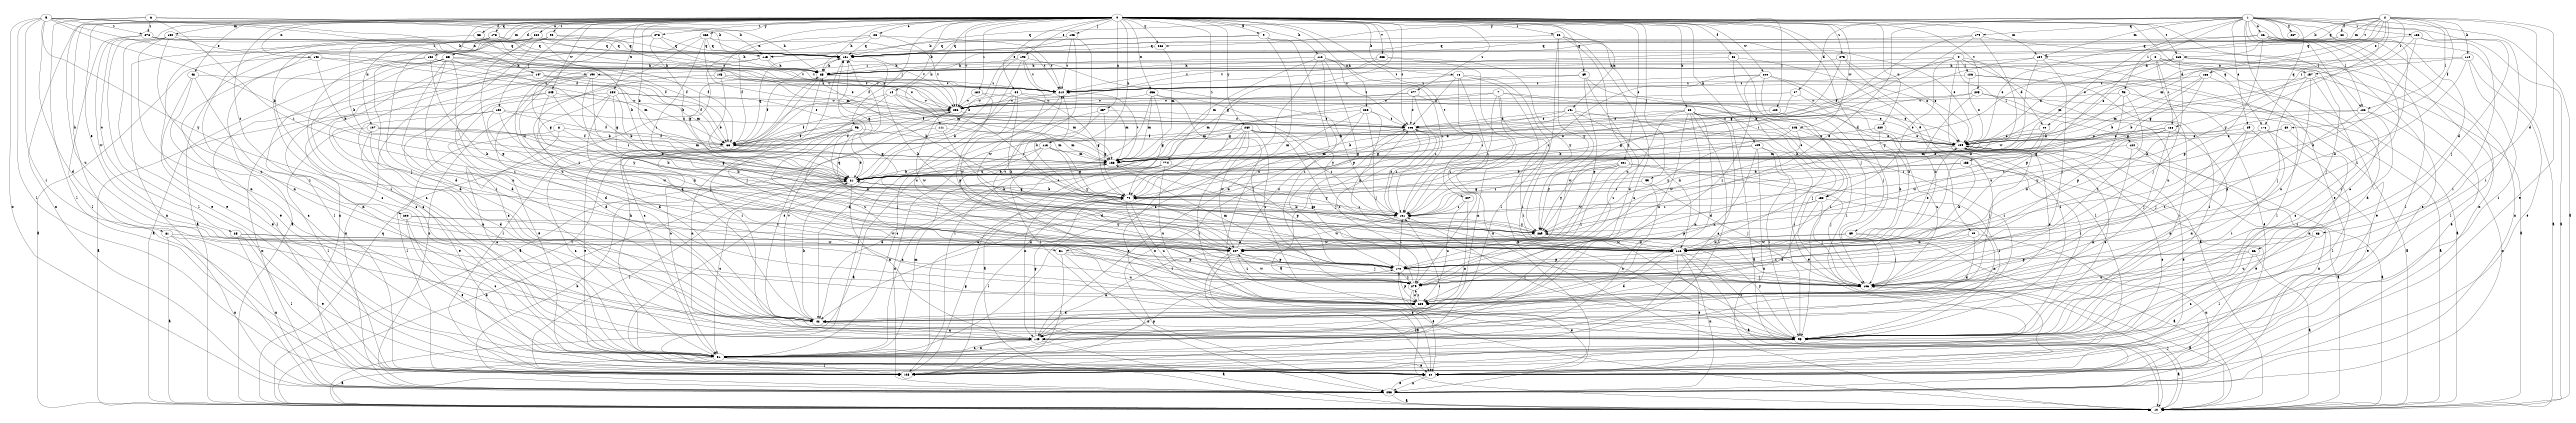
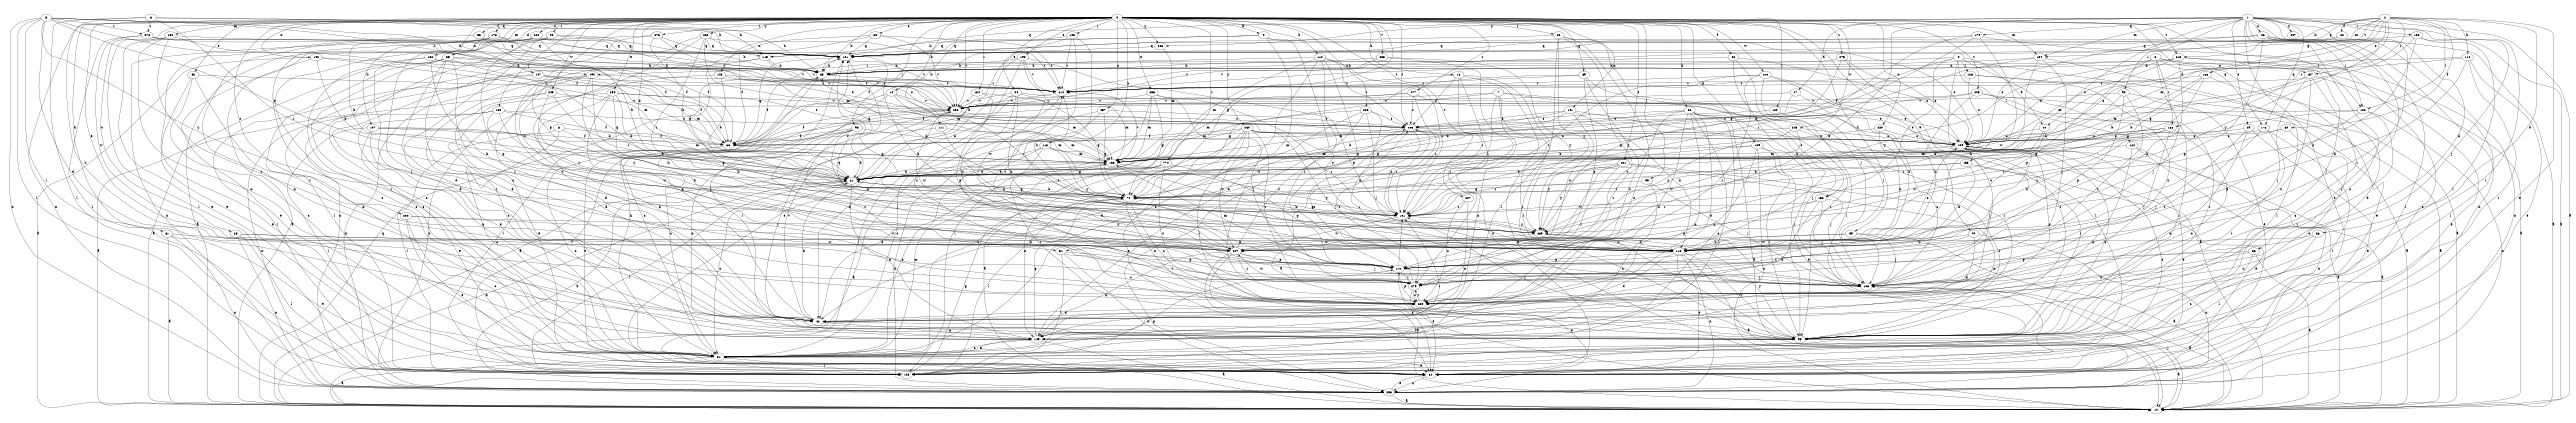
(1215, 263) -> none
